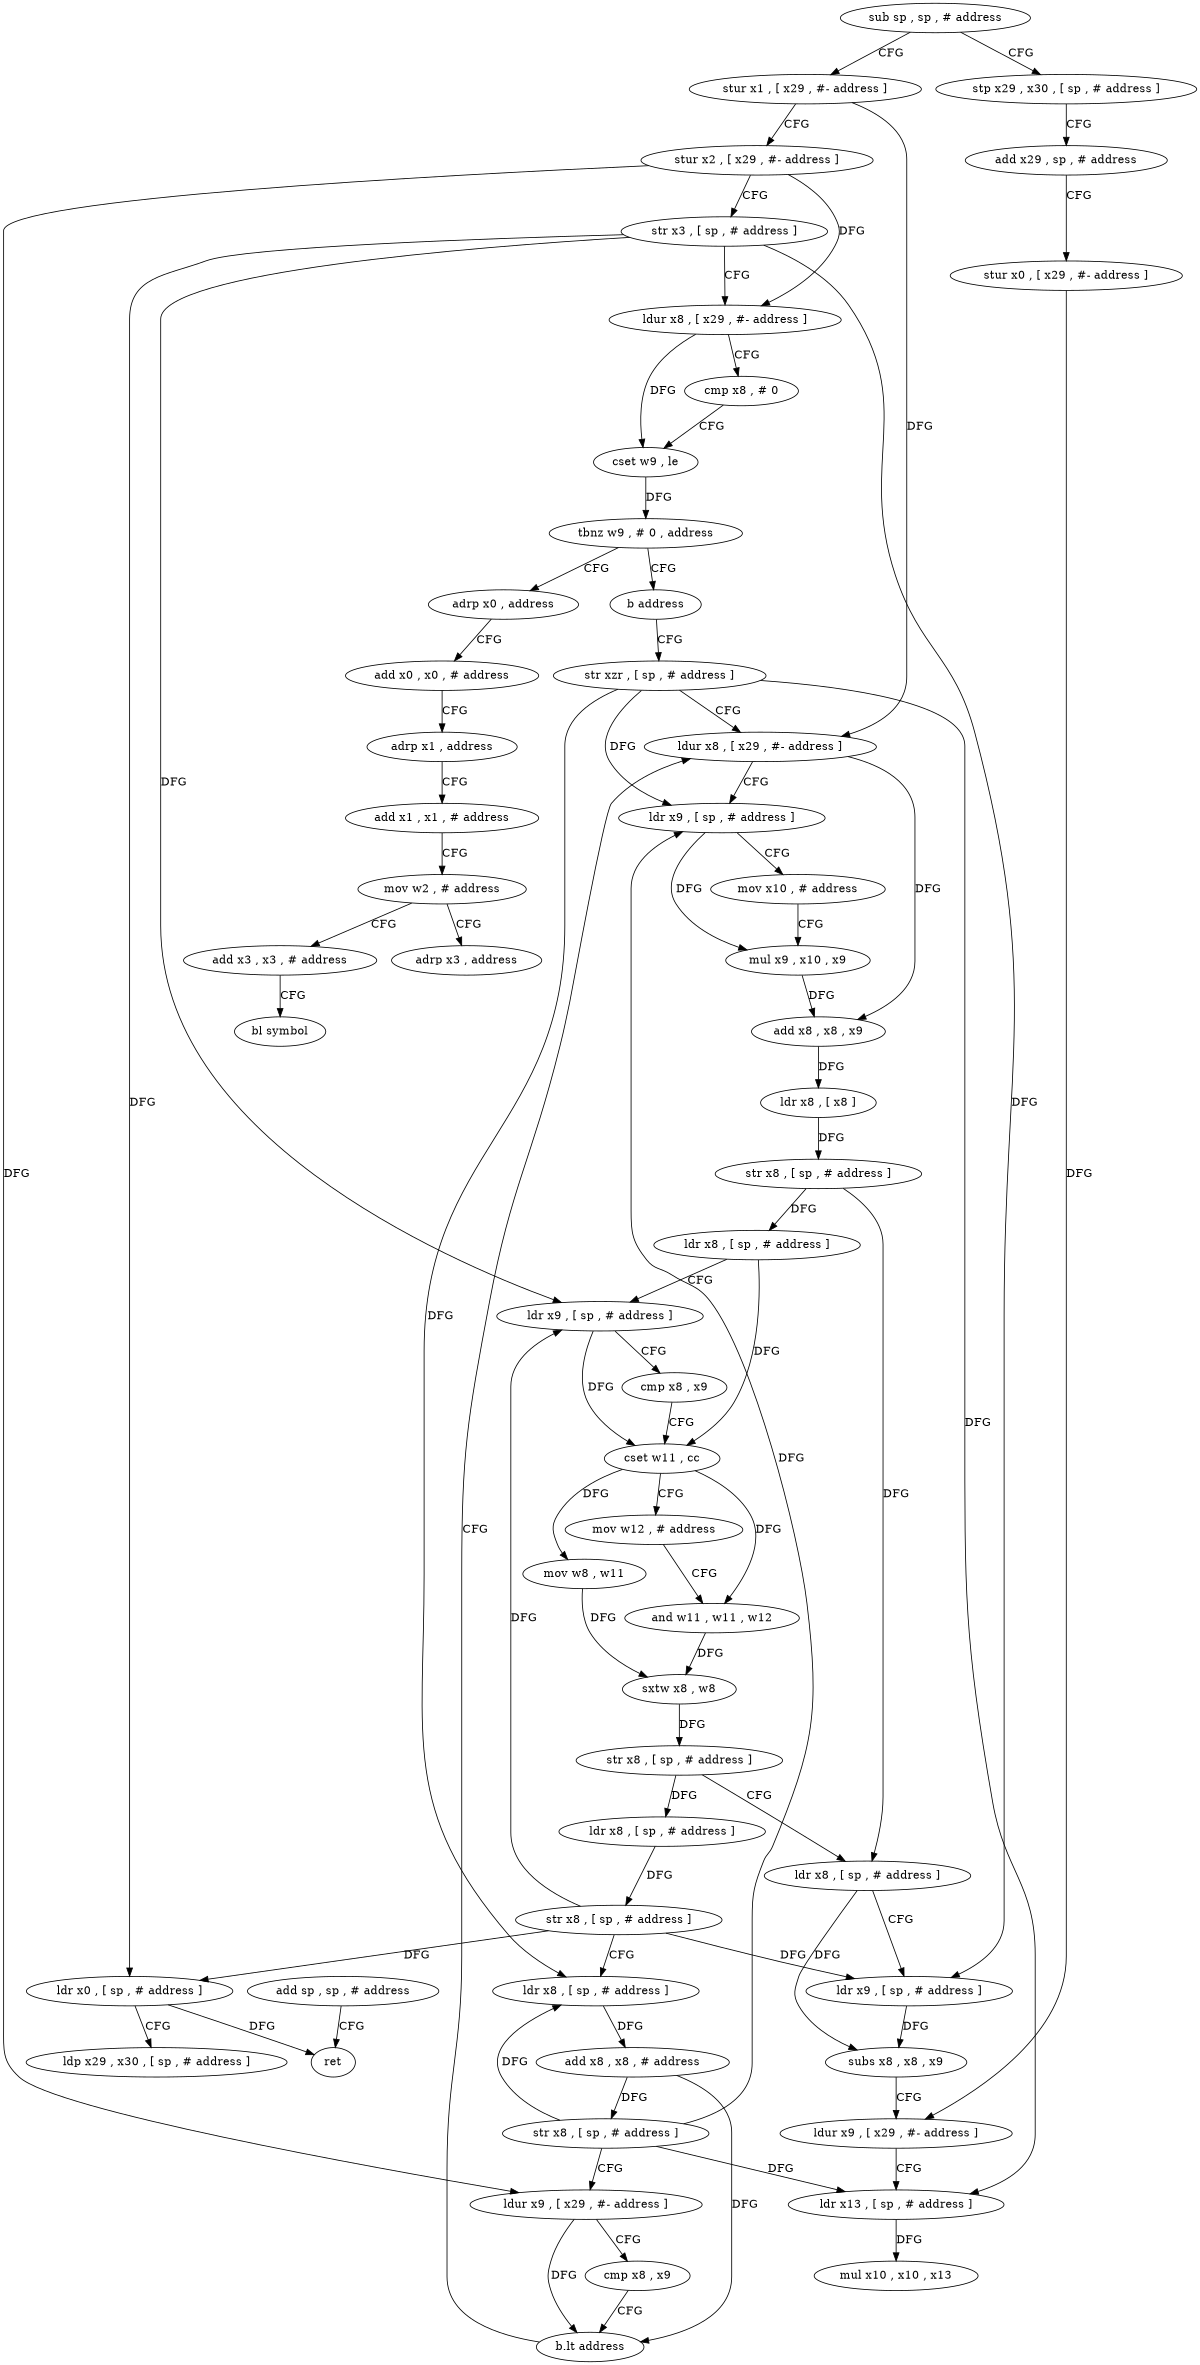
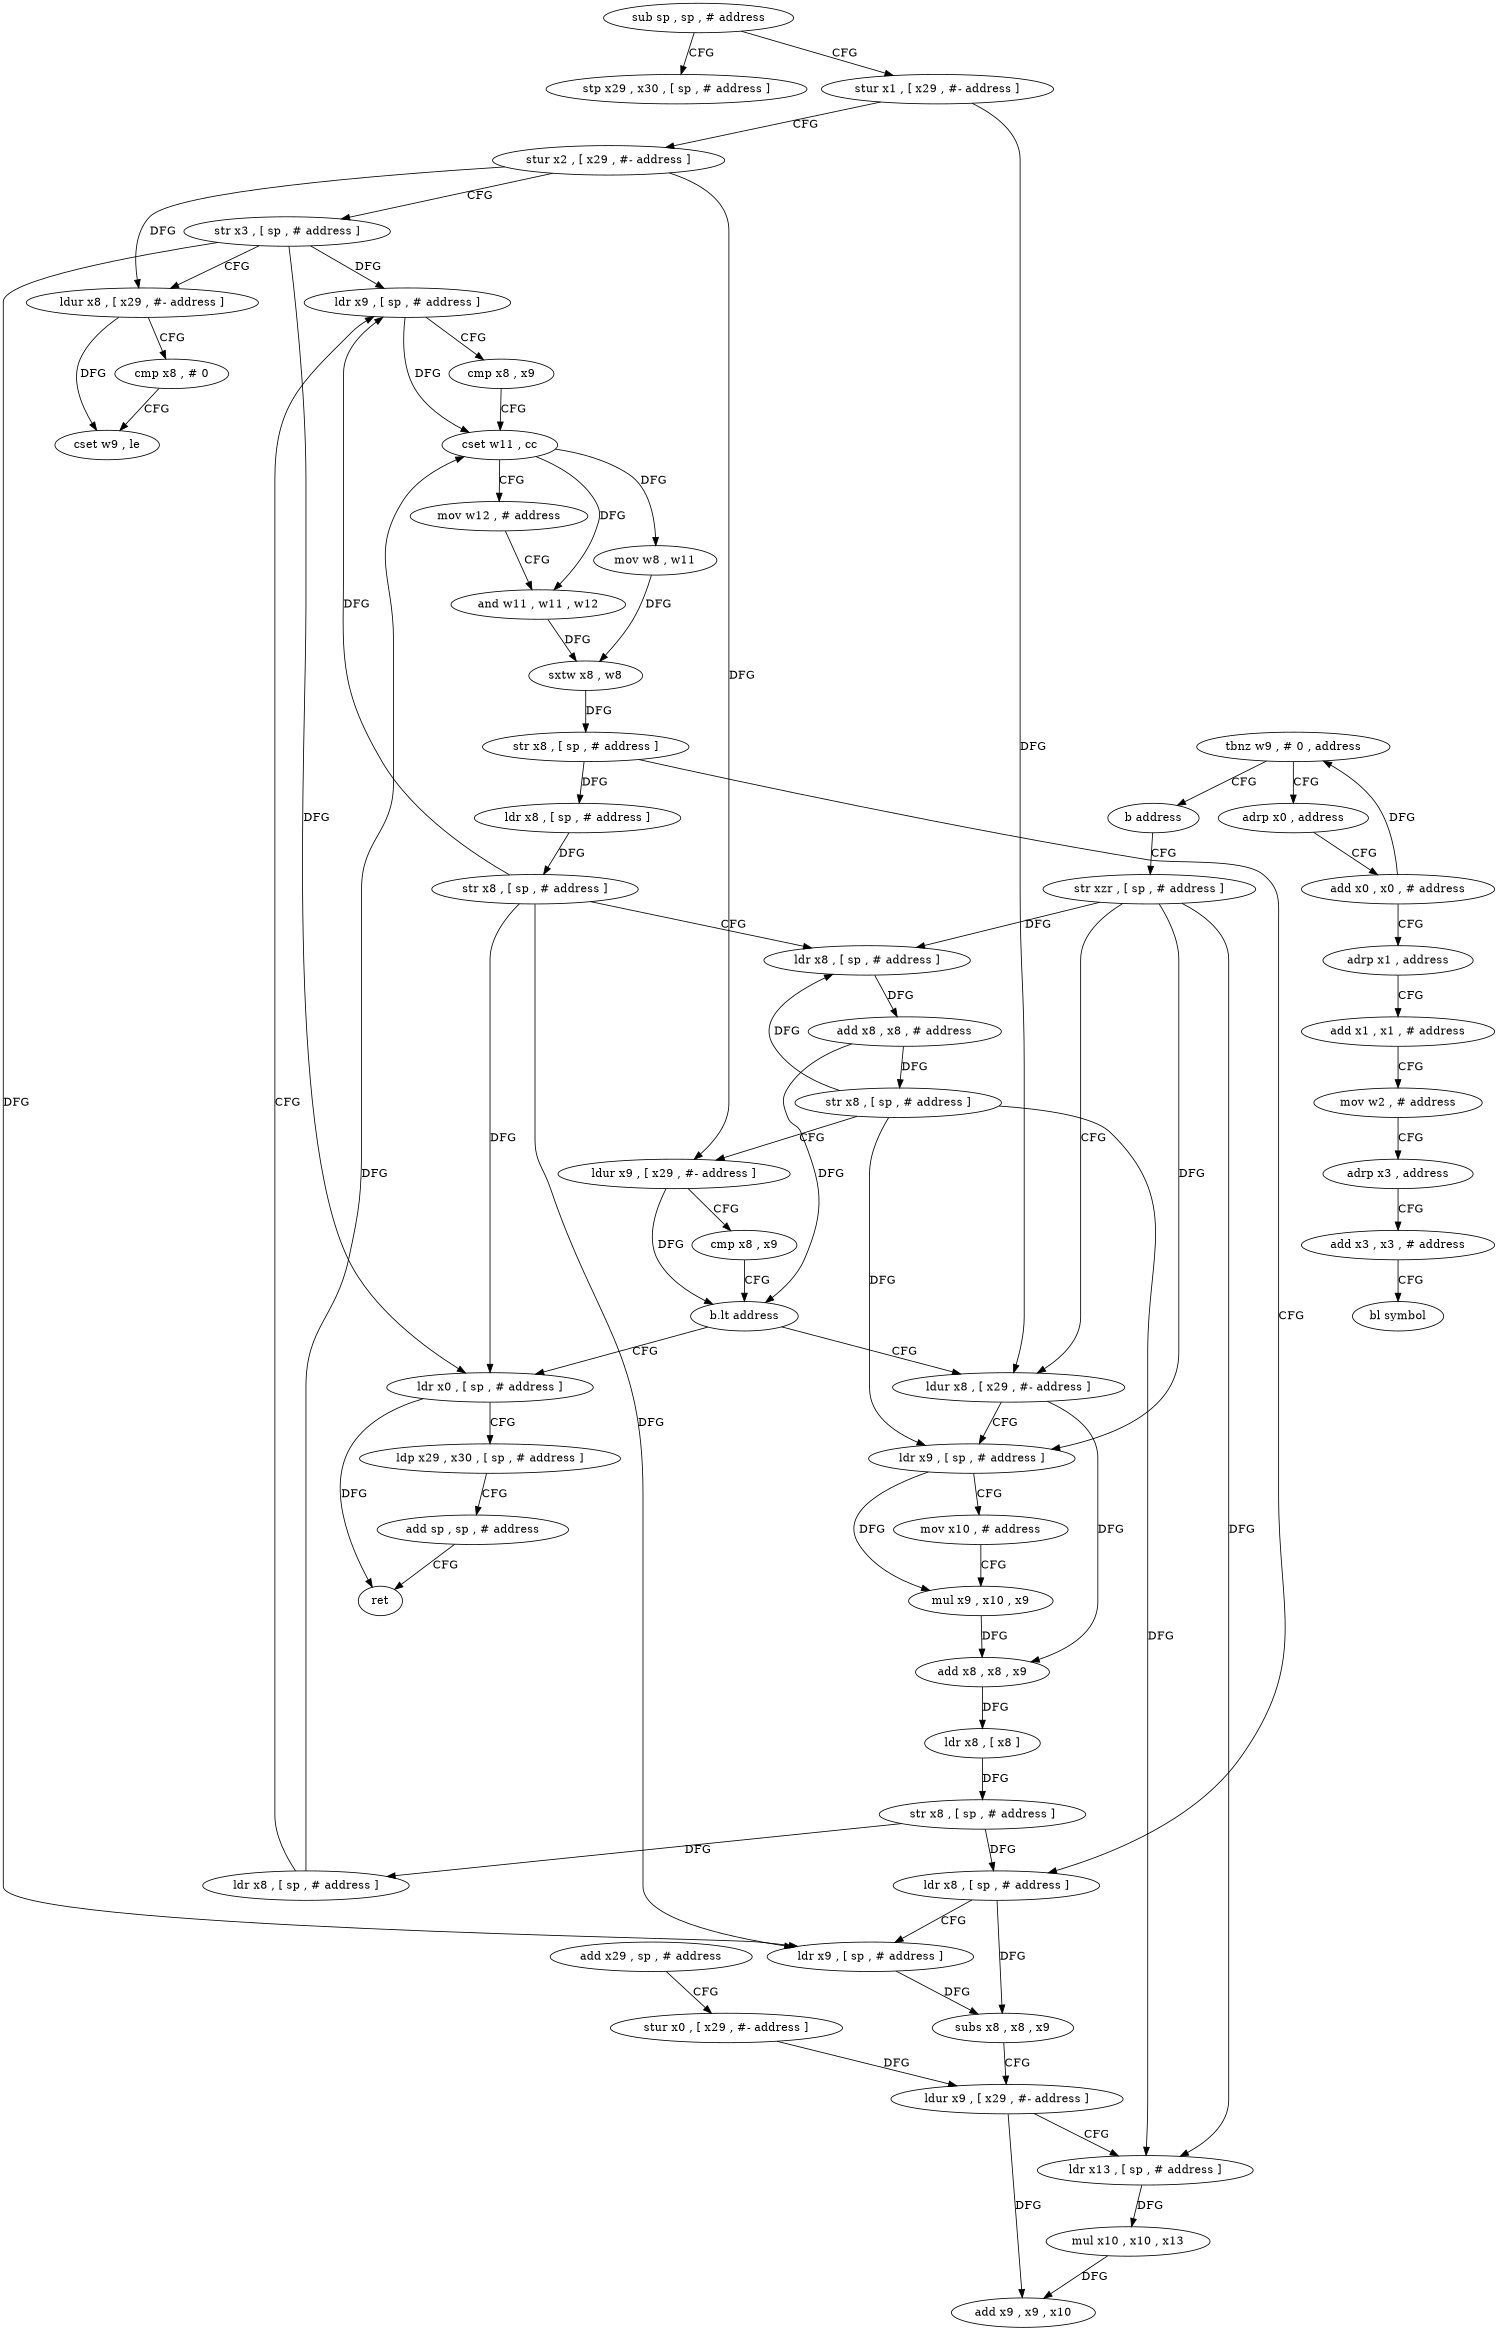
(1066, 121) -> none
(646, 494) -> (1380, 810)
(365, 923) -> (1398, 1205)
none -> (626, 1350)
none -> (482, 1490)
none -> (1023, 2313)
